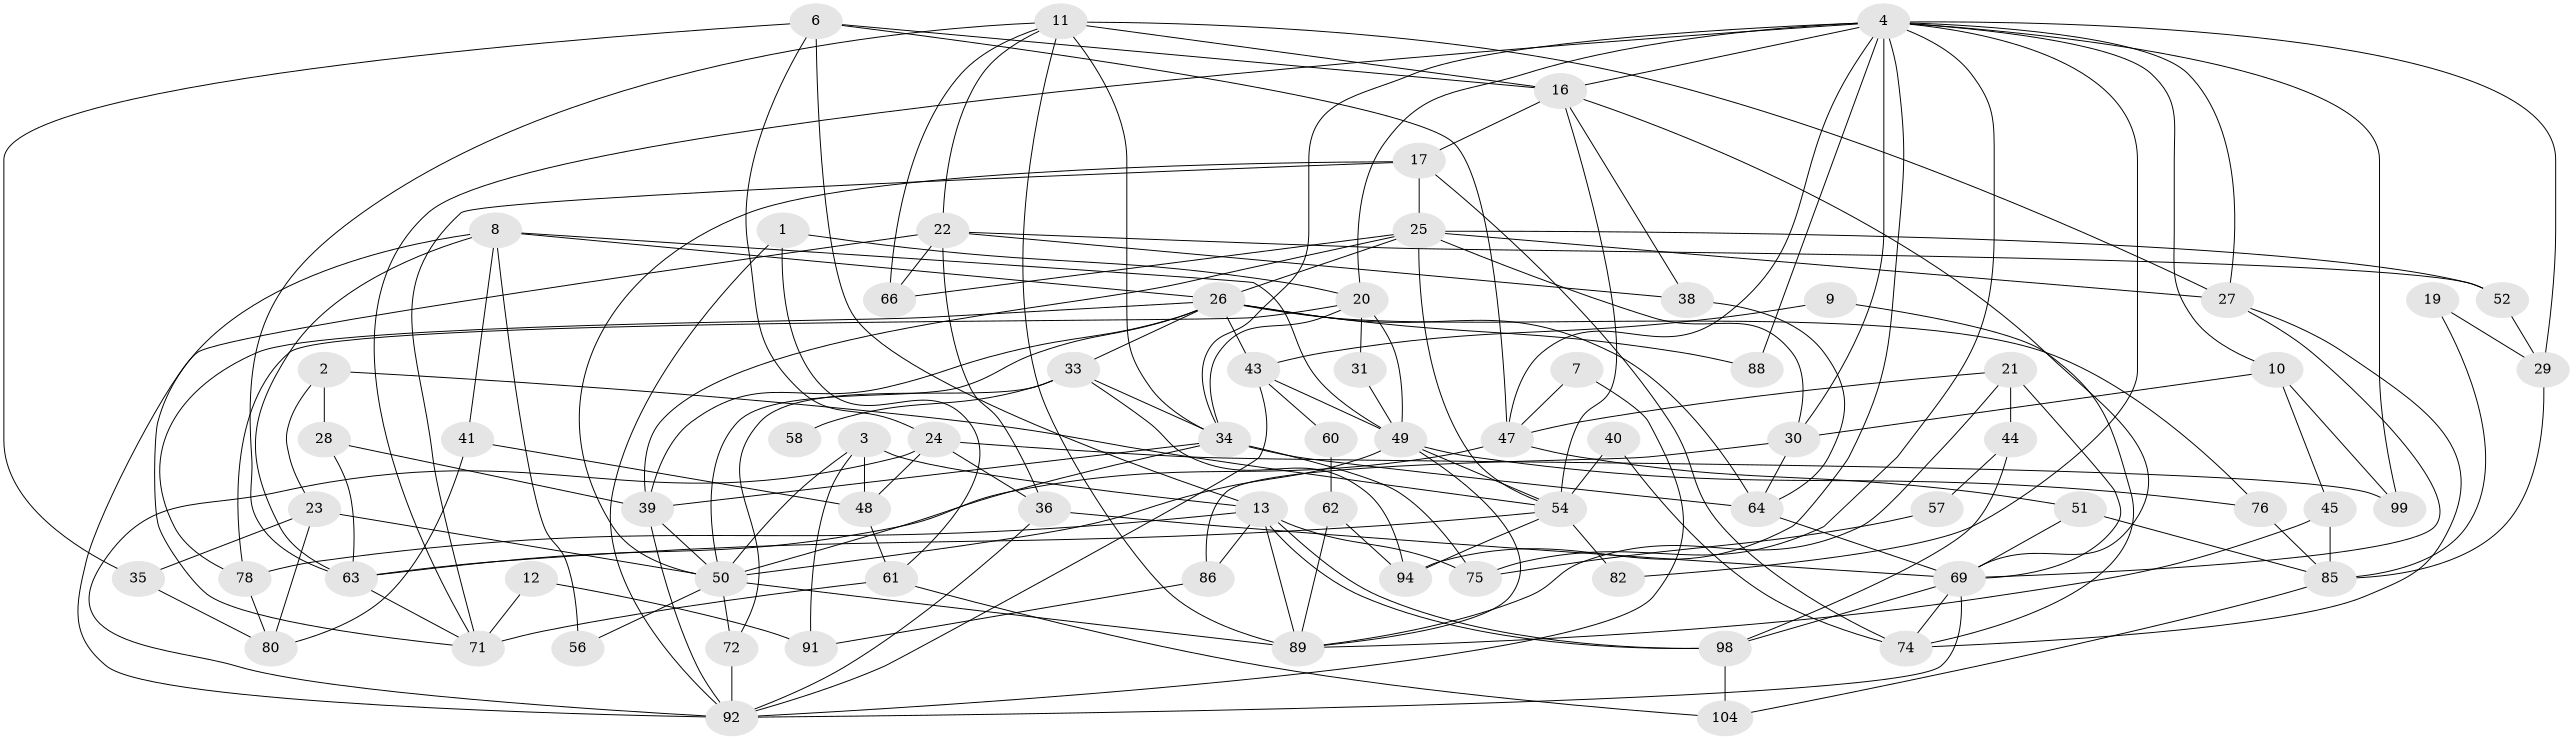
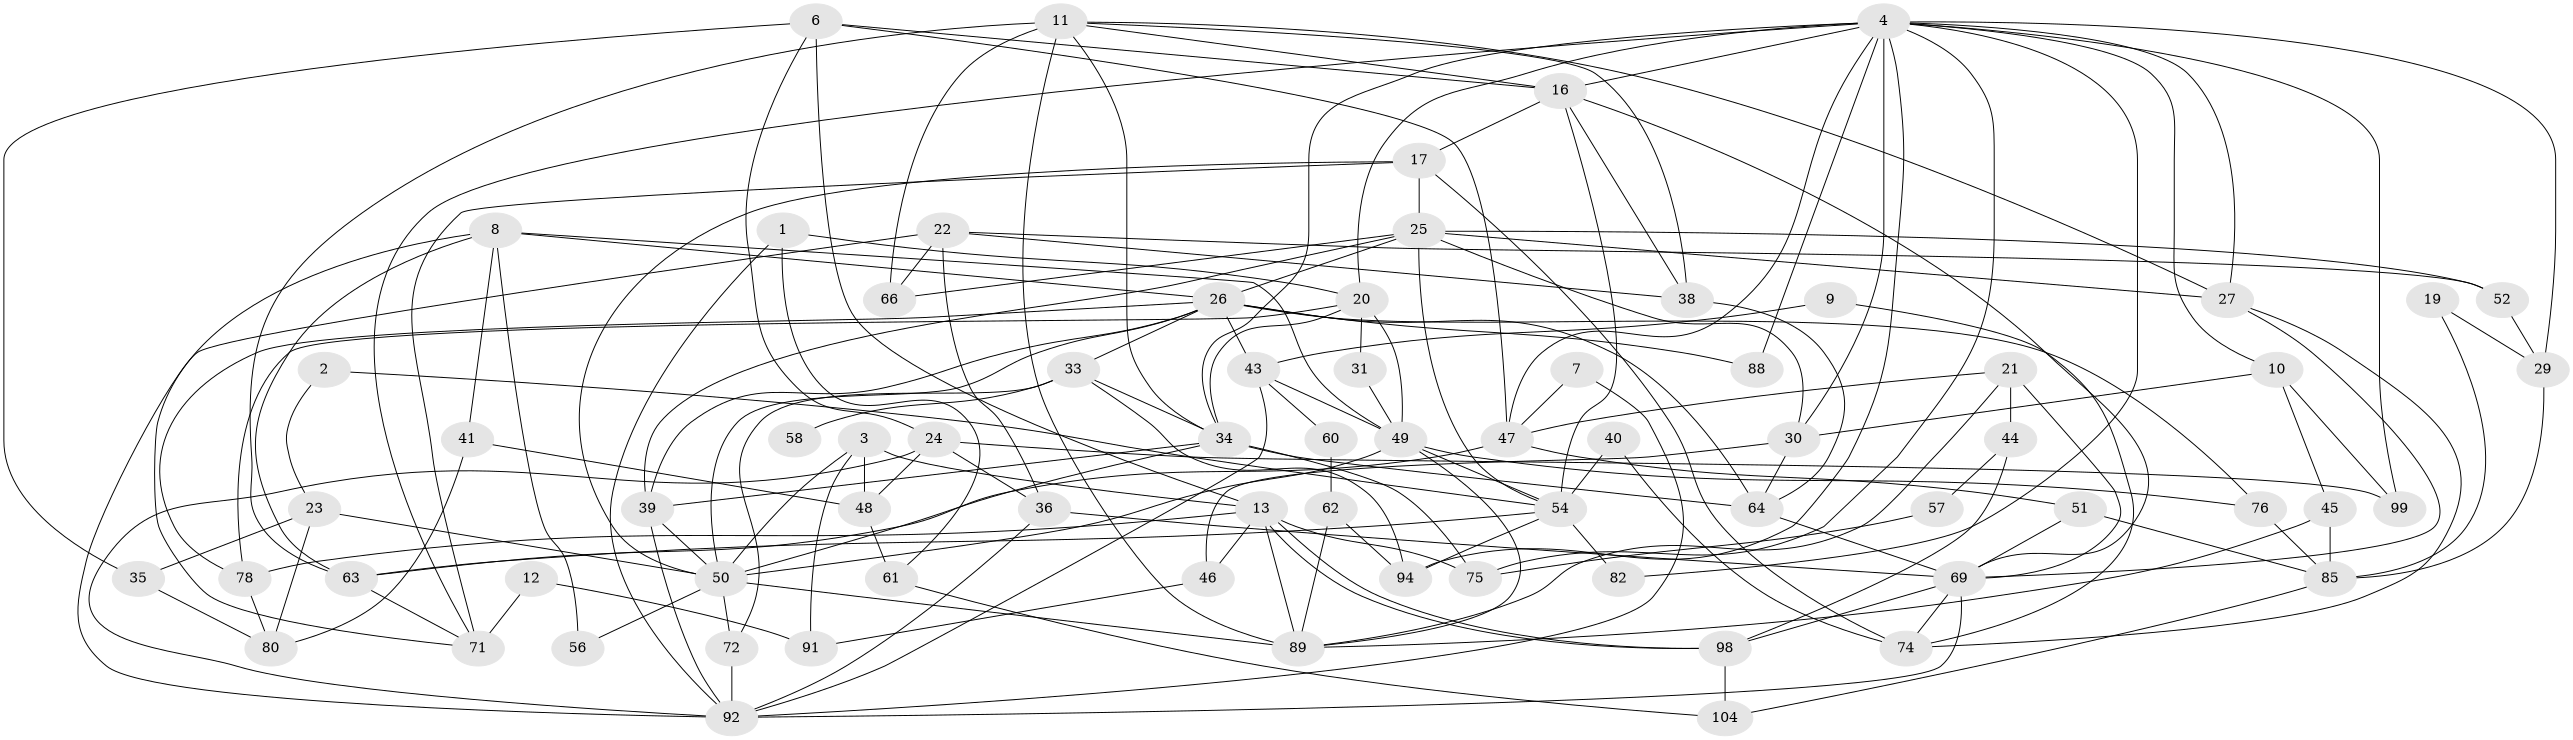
(963, 112) -> (1617, 93)
(324, 439) -> none
(1208, 579) -> (1208, 579)
(692, 606) -> none
